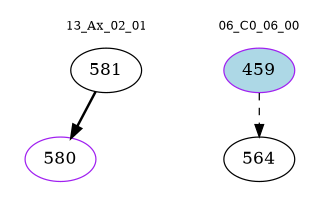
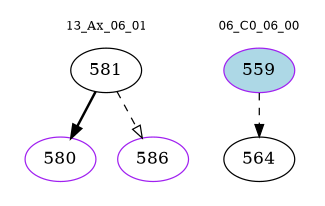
(107, 27) -> (107, 27)
(259, 70) -> (259, 70)
none -> (153, 159)
